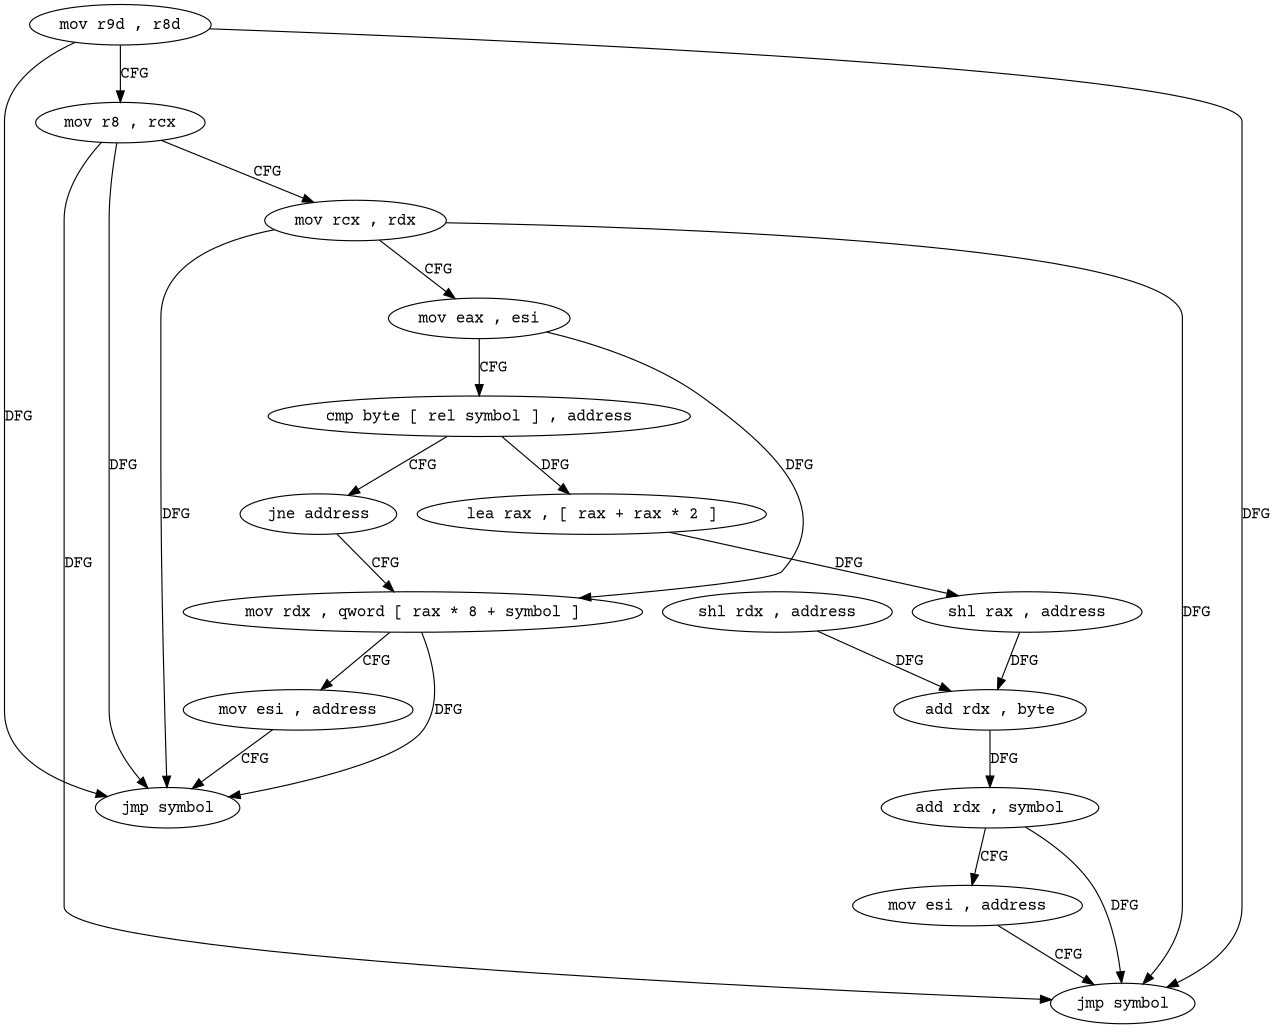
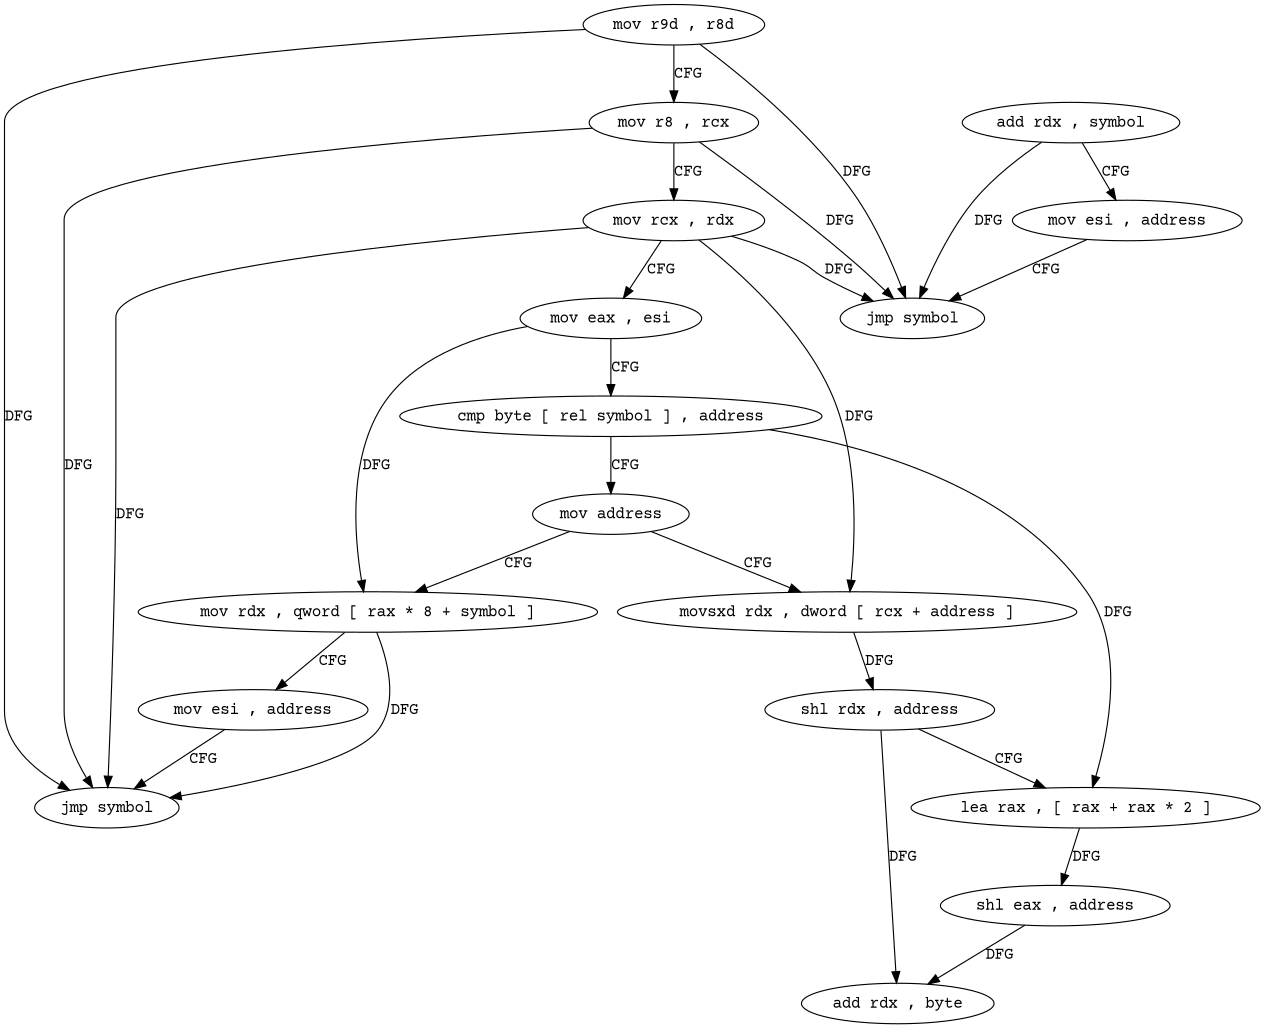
(318, 514) -> (611, 514)
none -> (847, 612)
(1027, 612) -> (1055, 906)
(990, 753) -> none
none -> (977, 756)
